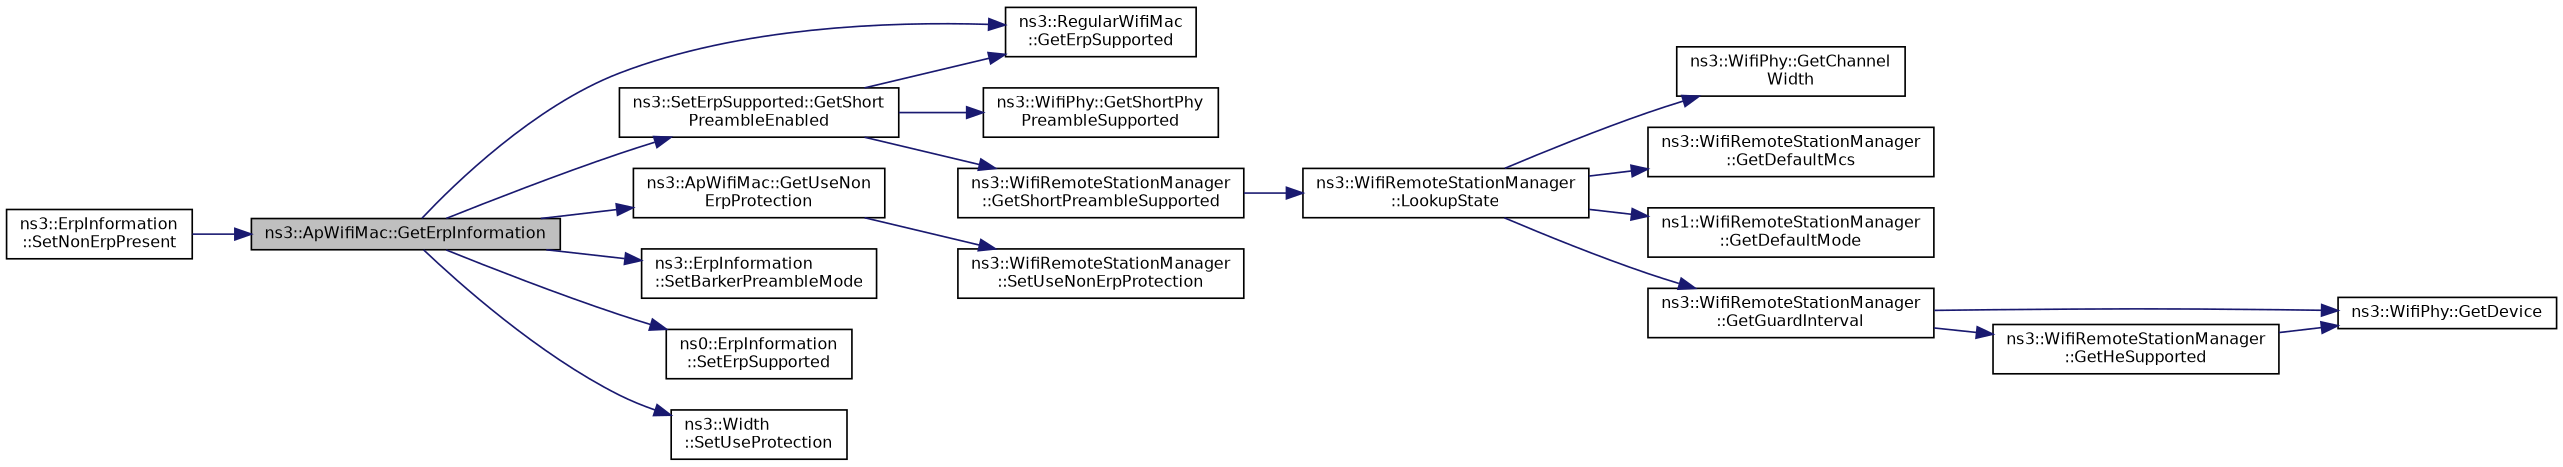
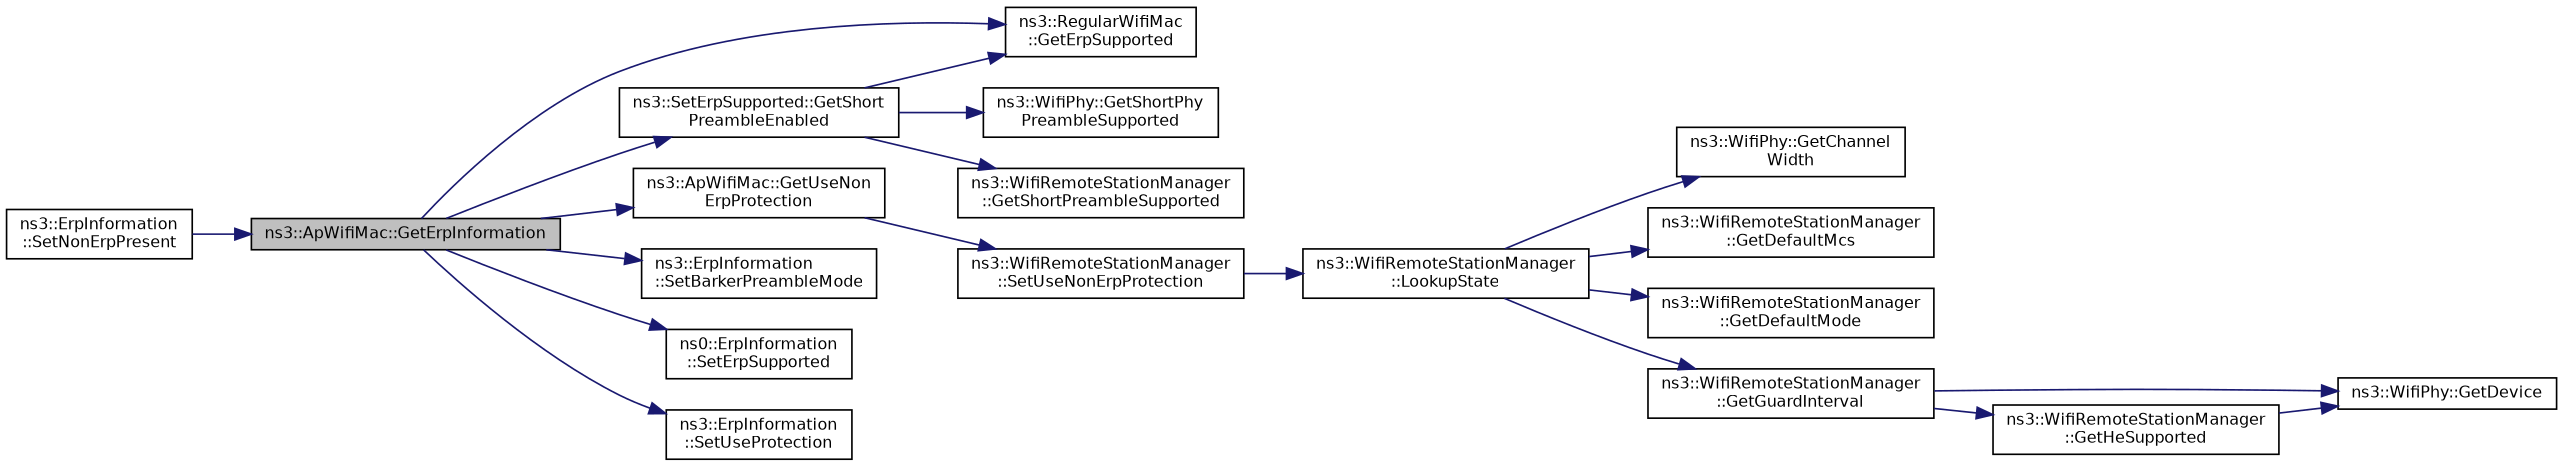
(1265, 193) -> (1265, 274)
(1791, 232) -> (1791, 313)
(759, 435) -> (759, 435)
